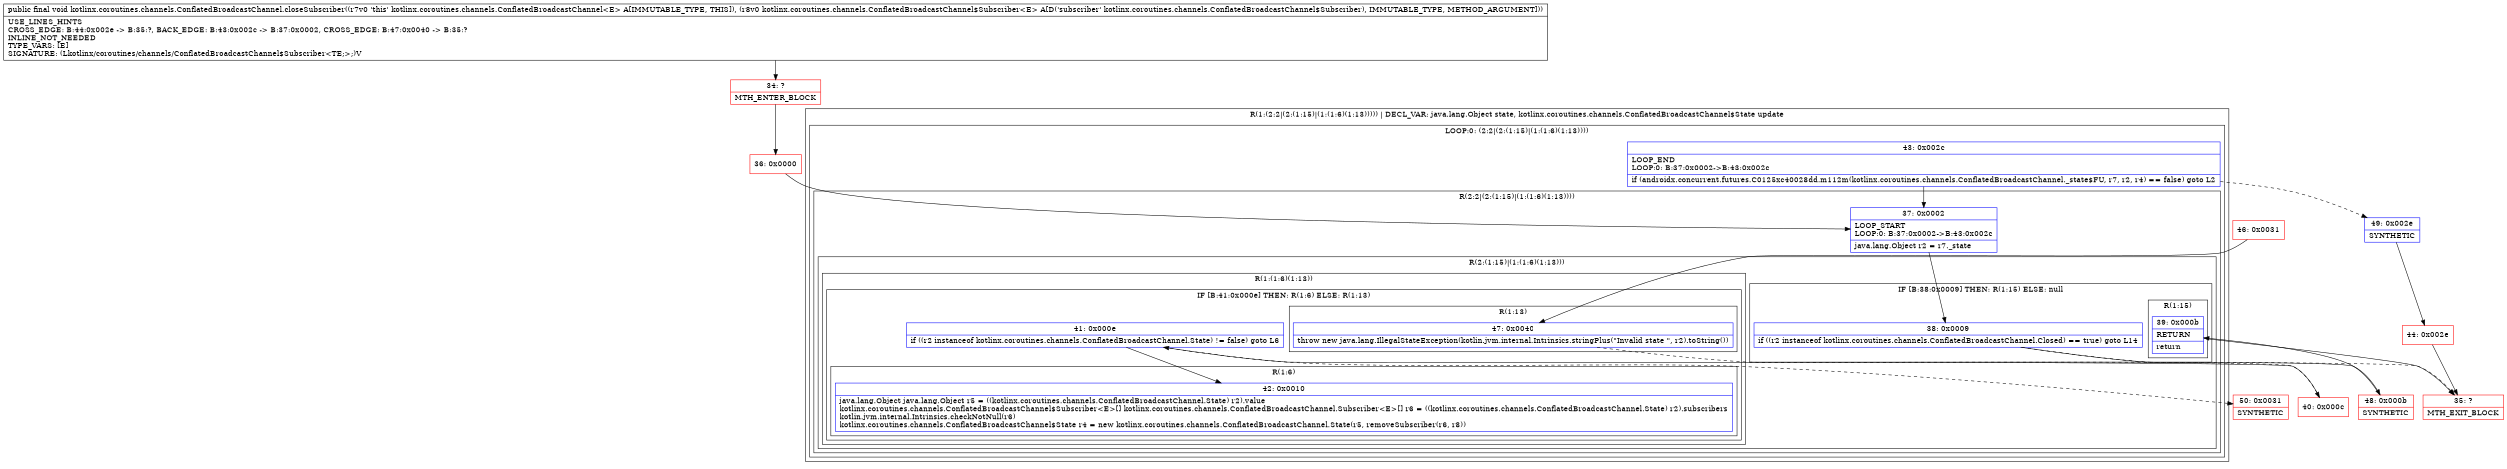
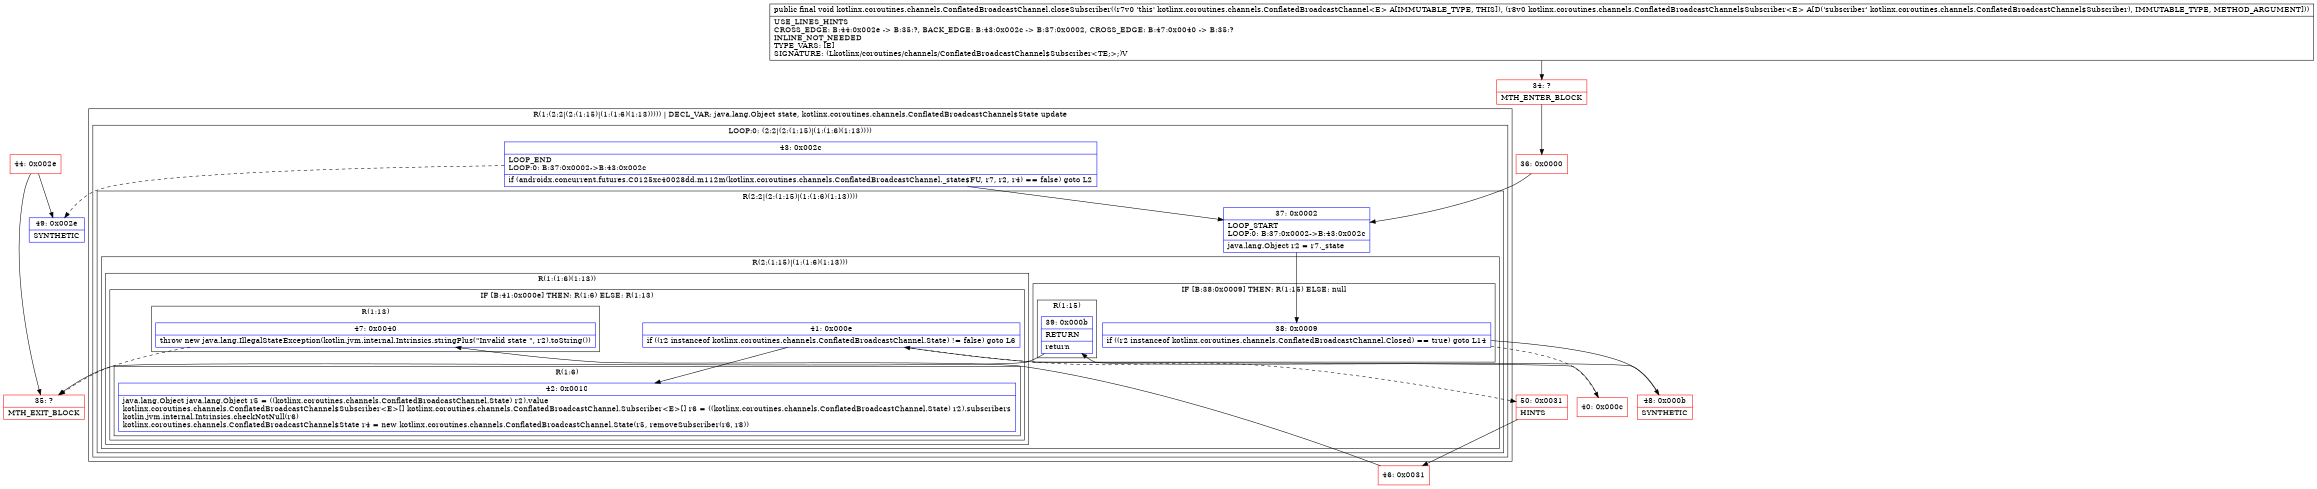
(2410, 281) -> (45, 193)
(2261, 413) -> (1533, 413)
none -> (1473, 441)
